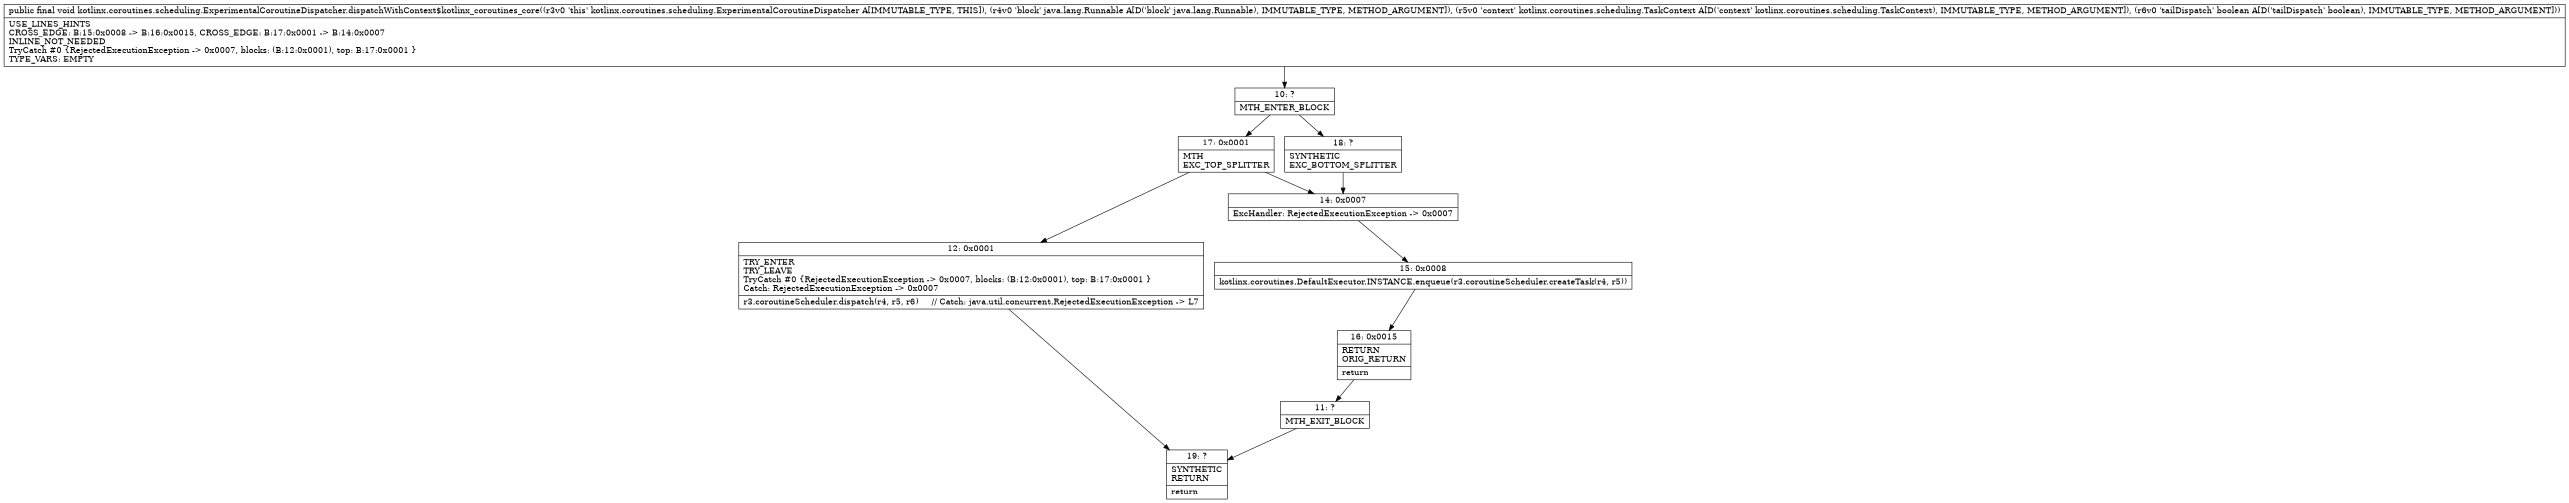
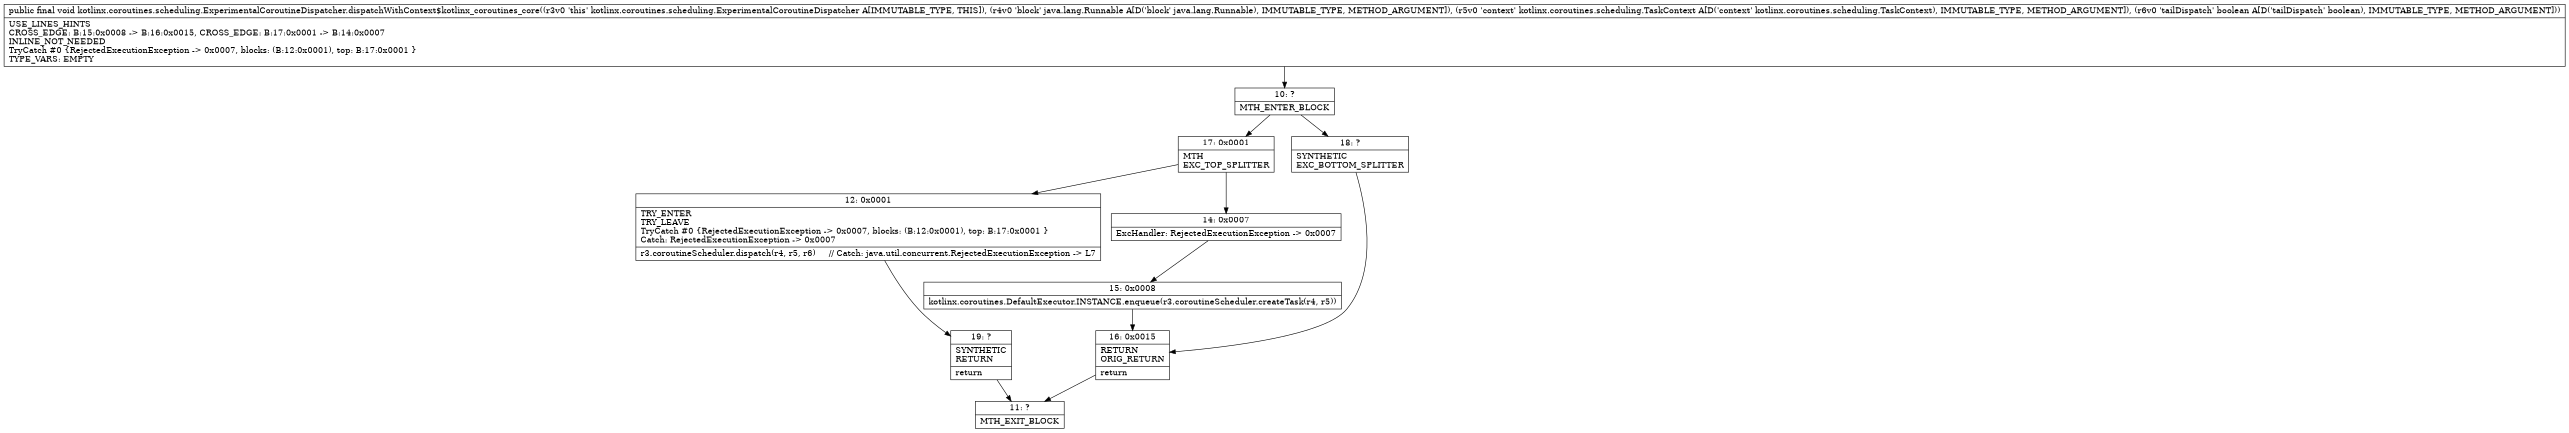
(1343, 180) -> (1332, 320)
(1265, 443) -> (1003, 388)
